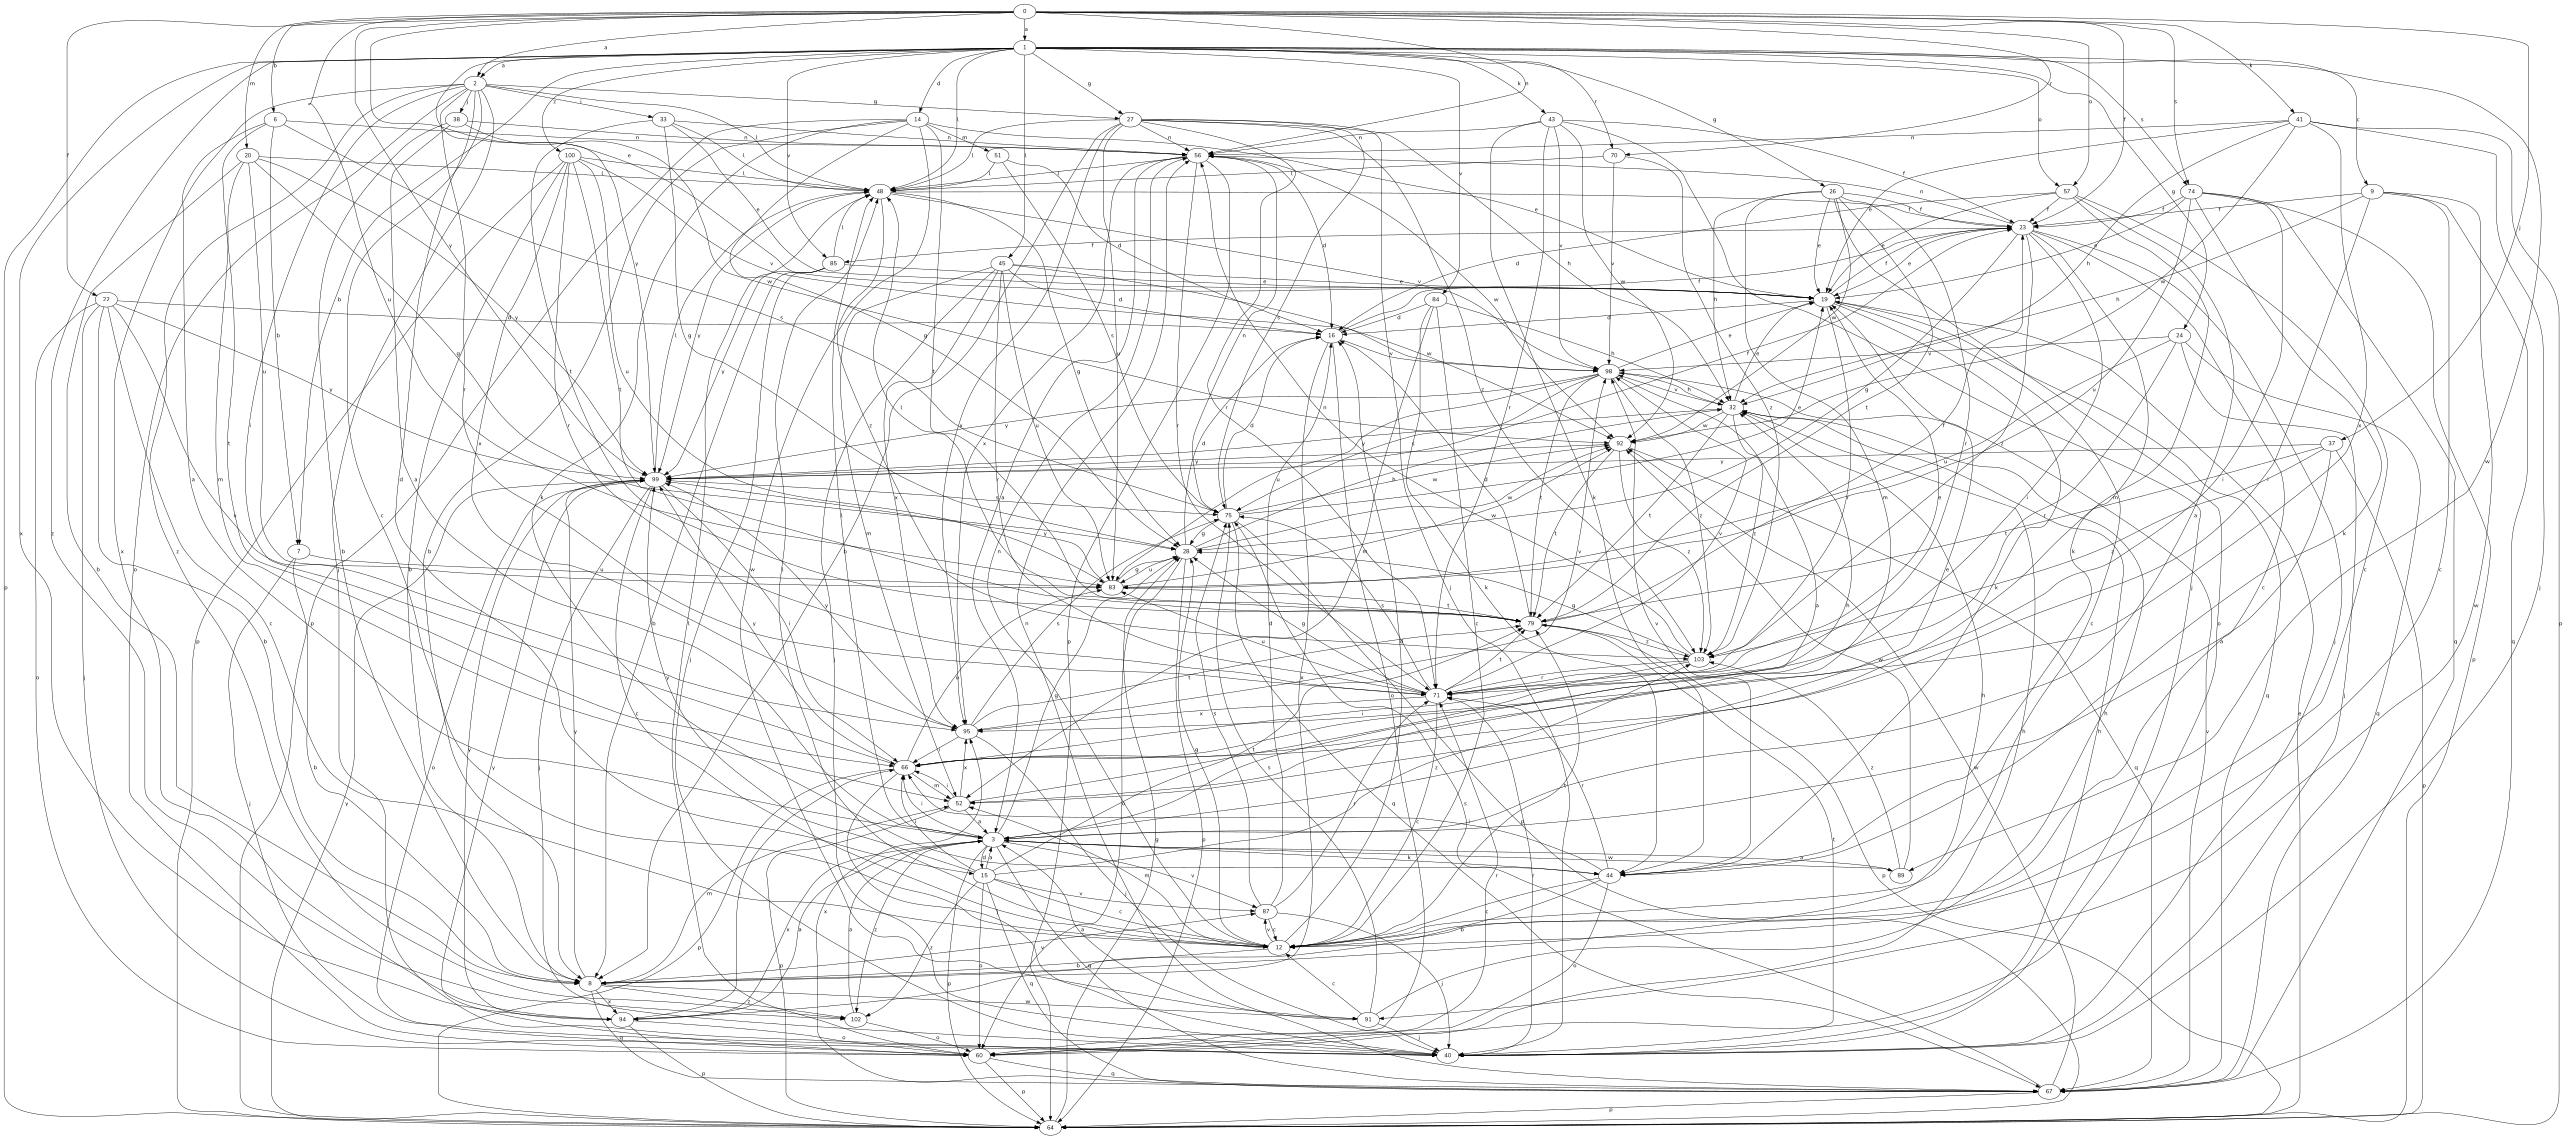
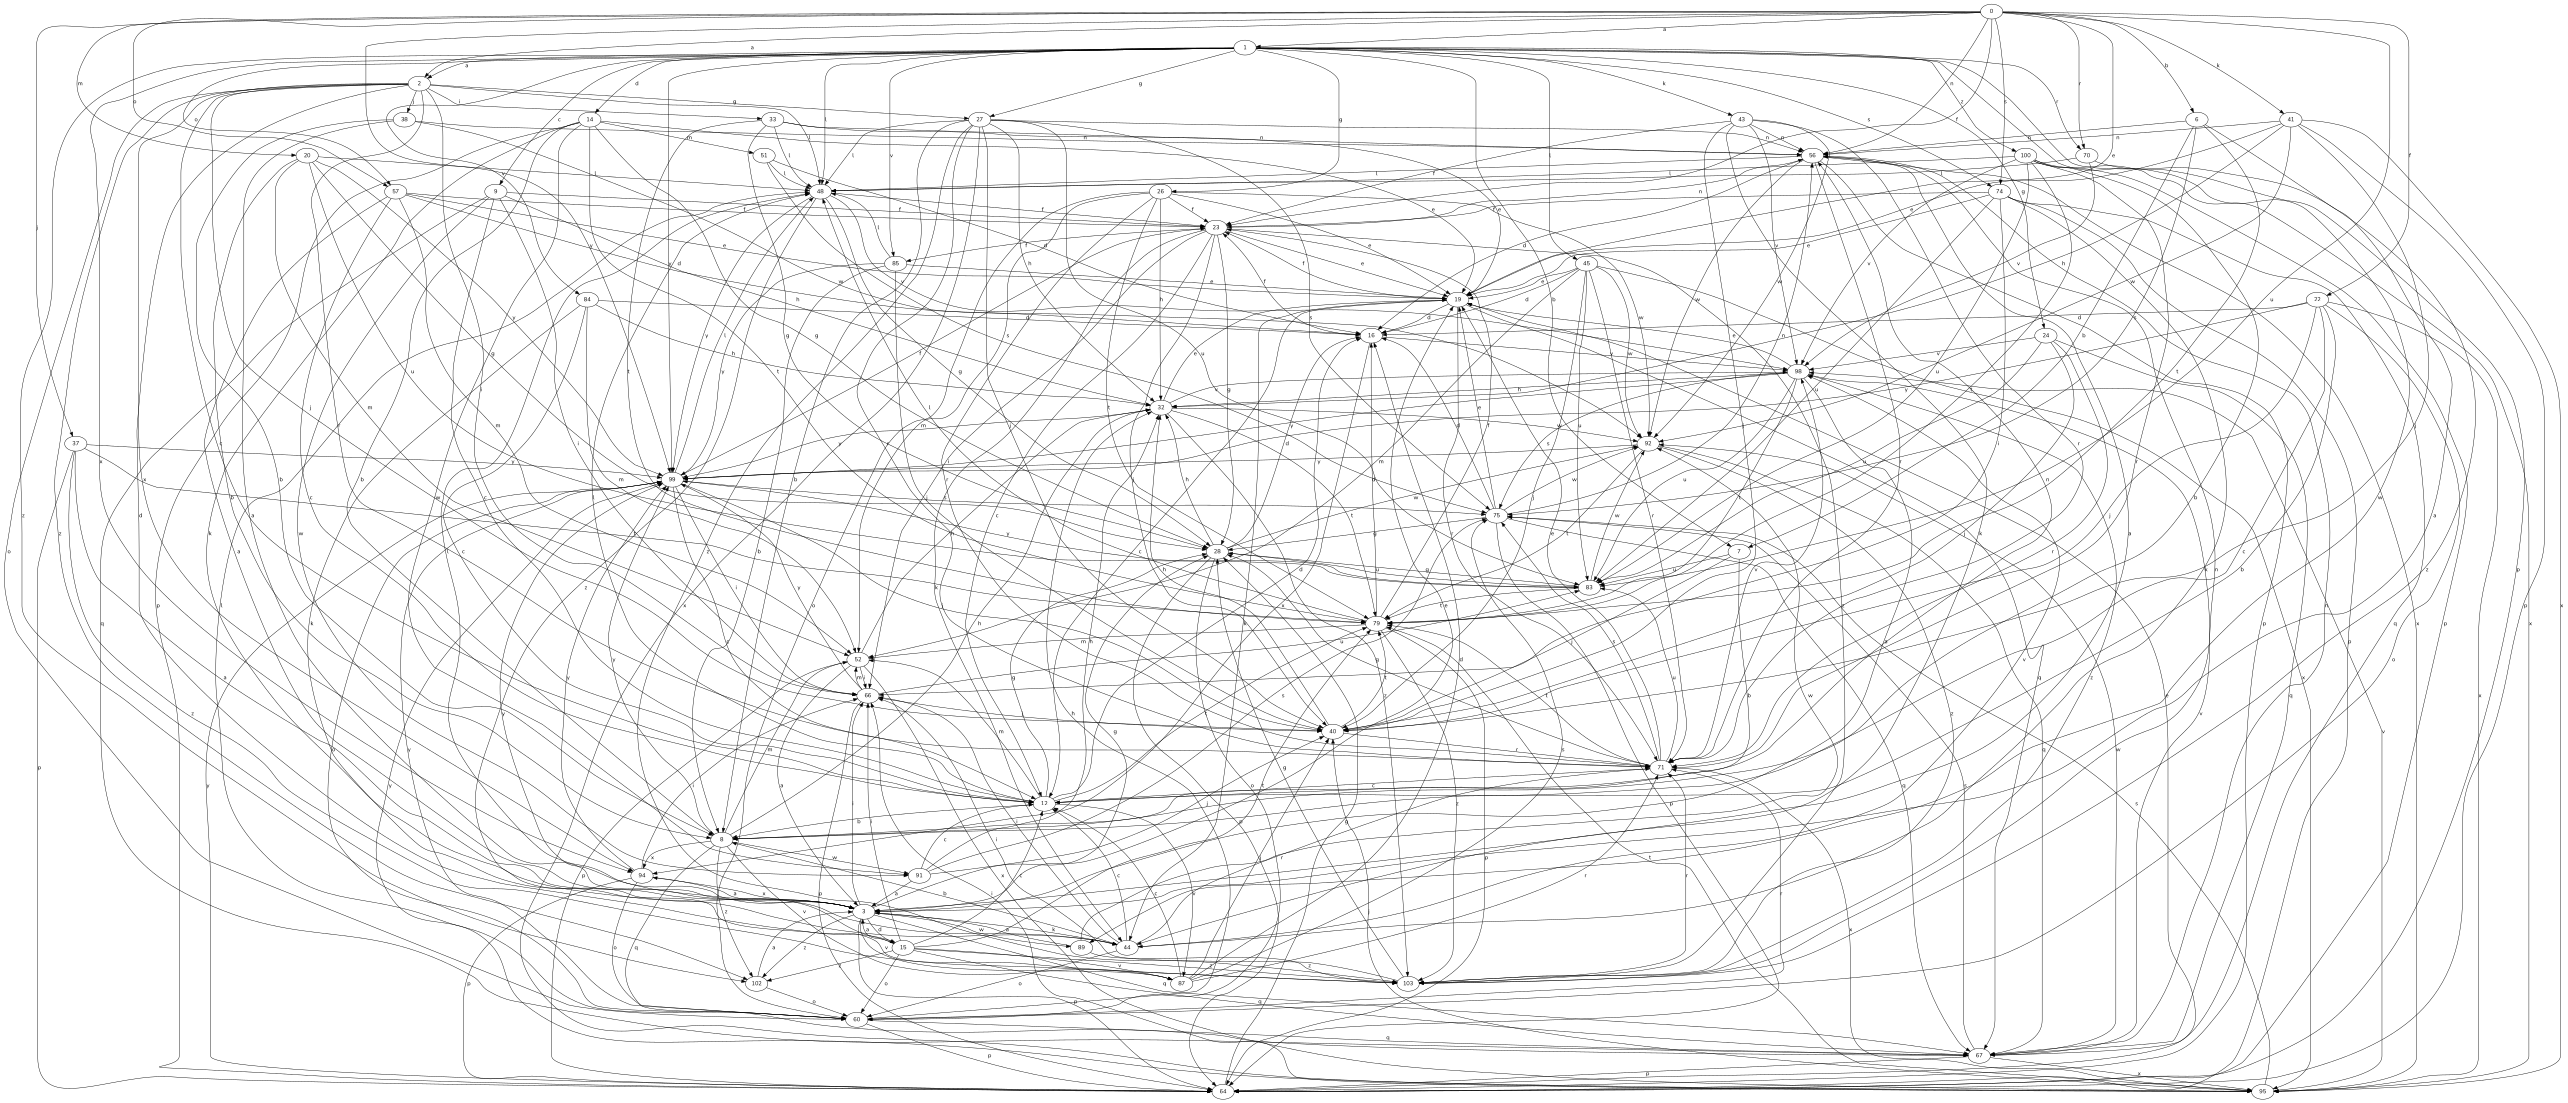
(352, 597) -> (1947, 531)
none -> (1119, 636)
(1421, 882) -> none
